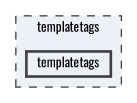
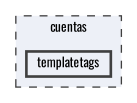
(69, 28) -> (69, 28)
